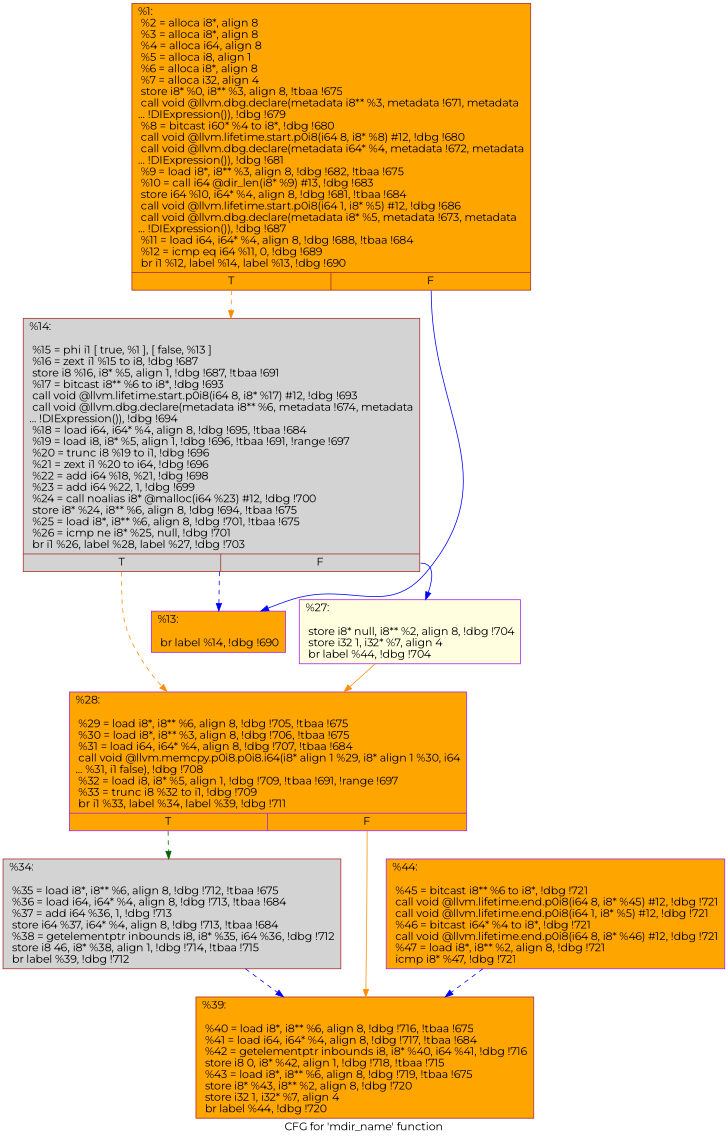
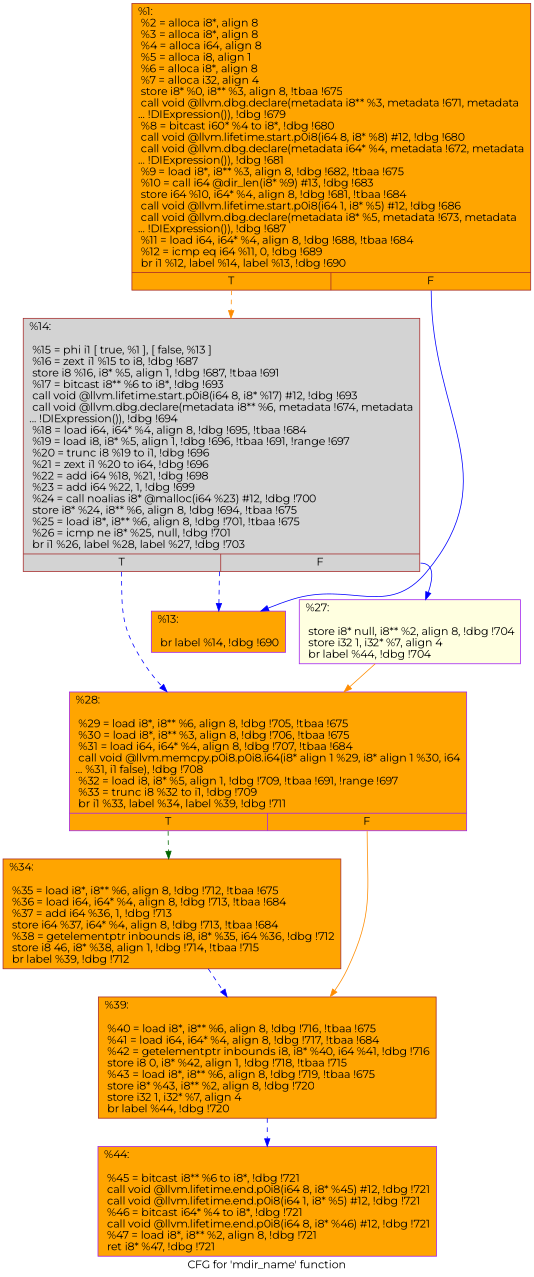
(128, 634) -> (128, 634)
(172, 914) -> (172, 914)
(454, 960) -> (160, 1247)
(467, 981) -> (267, 1128)
